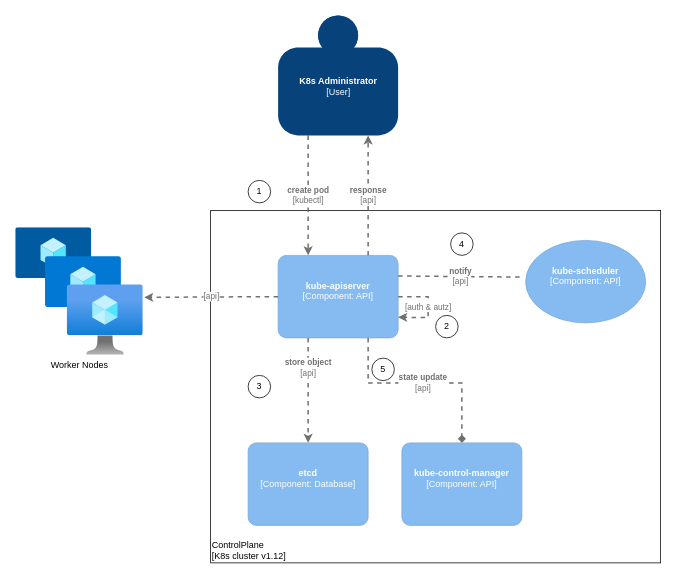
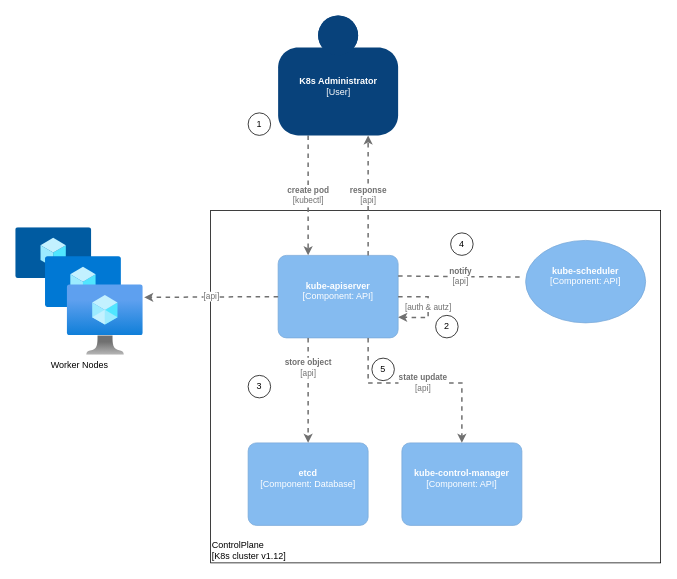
(259, 192) -> (259, 124)
(462, 434) -> (462, 435)
